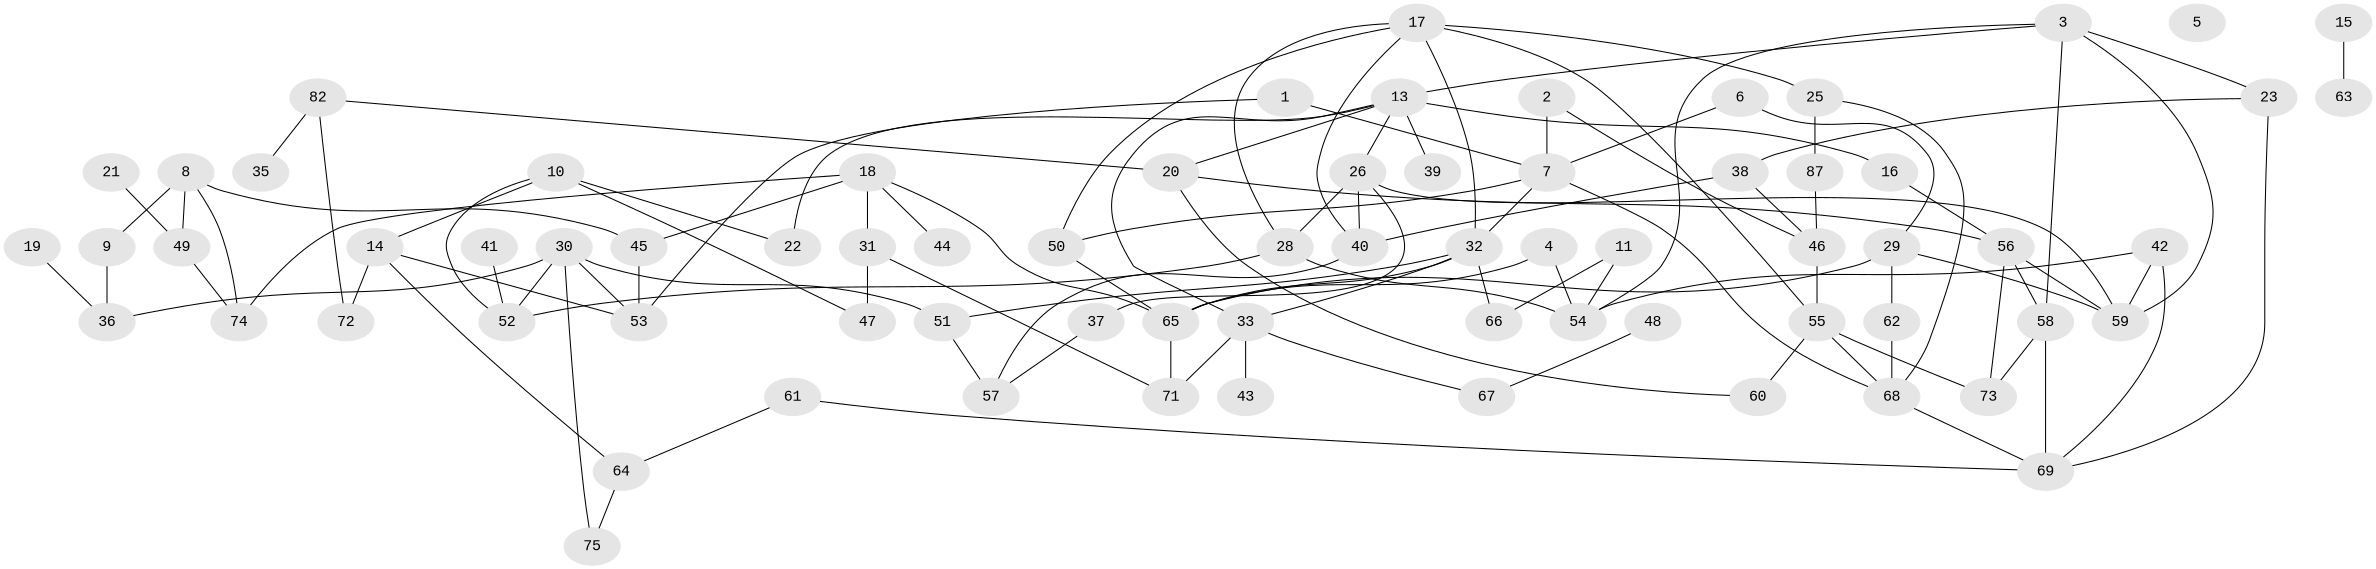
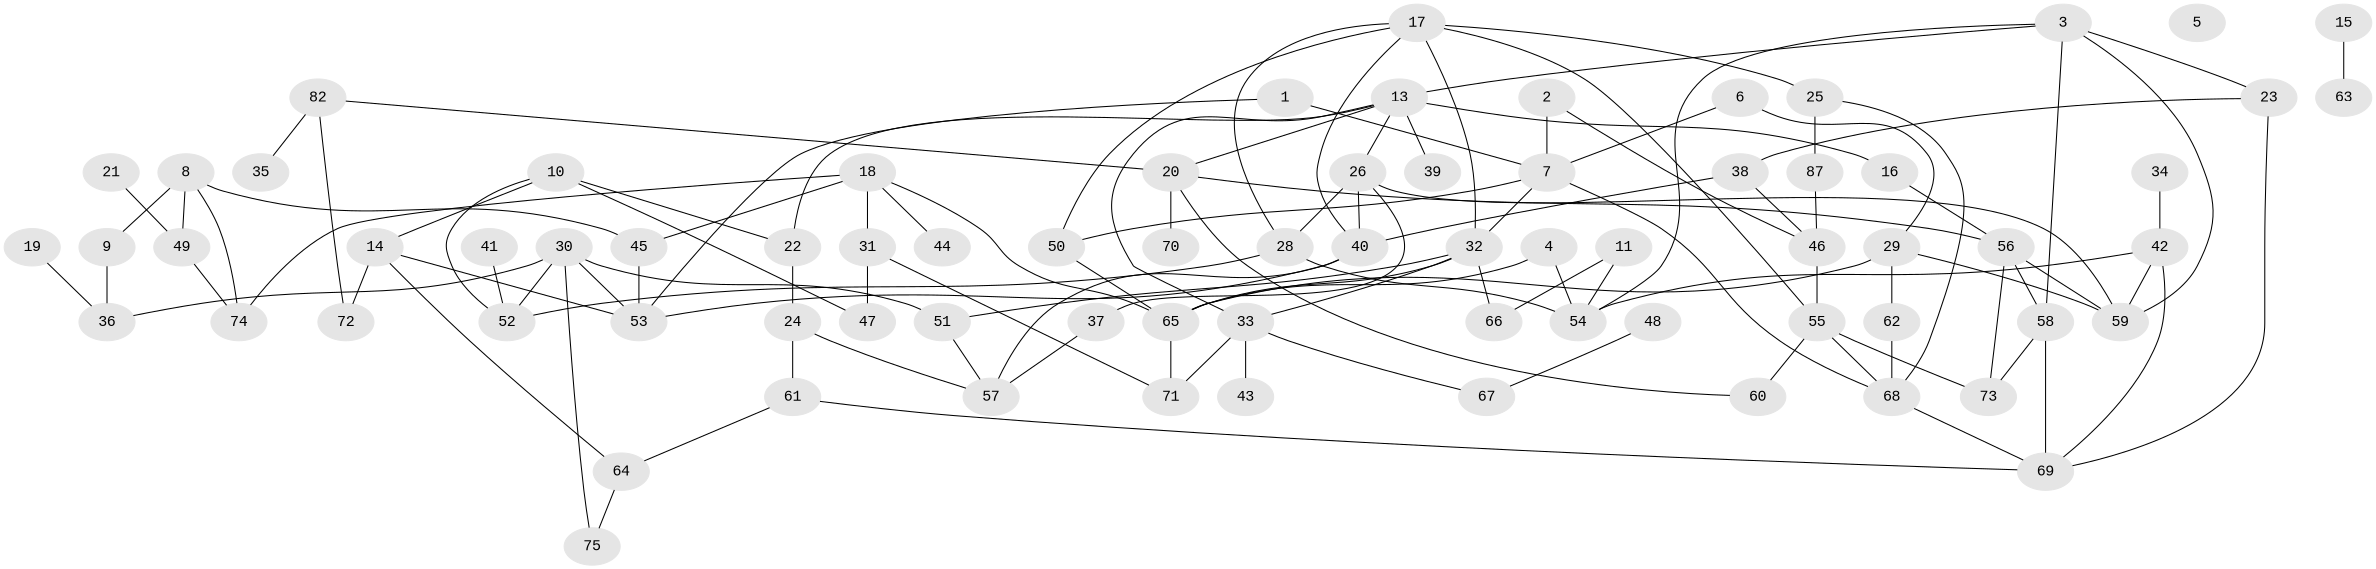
none -> (2160, 172)
none -> (1171, 247)
none -> (1004, 297)
none -> (793, 322)
